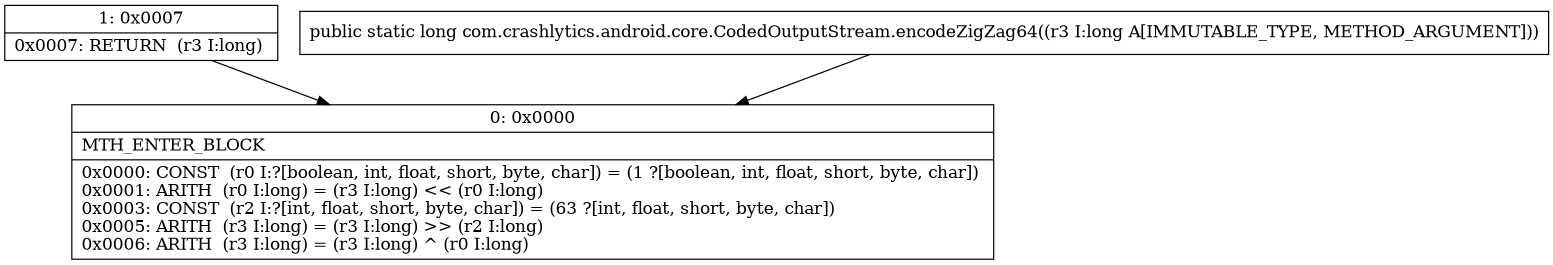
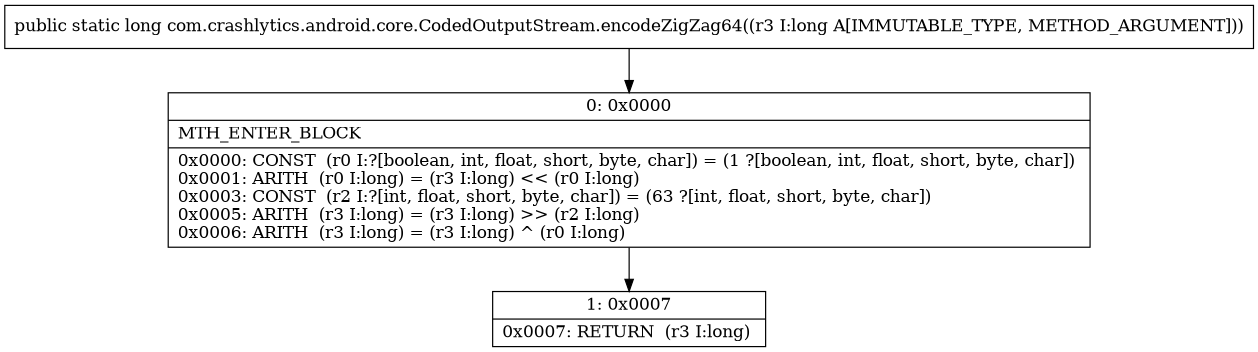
(265, 80) -> (629, 263)
